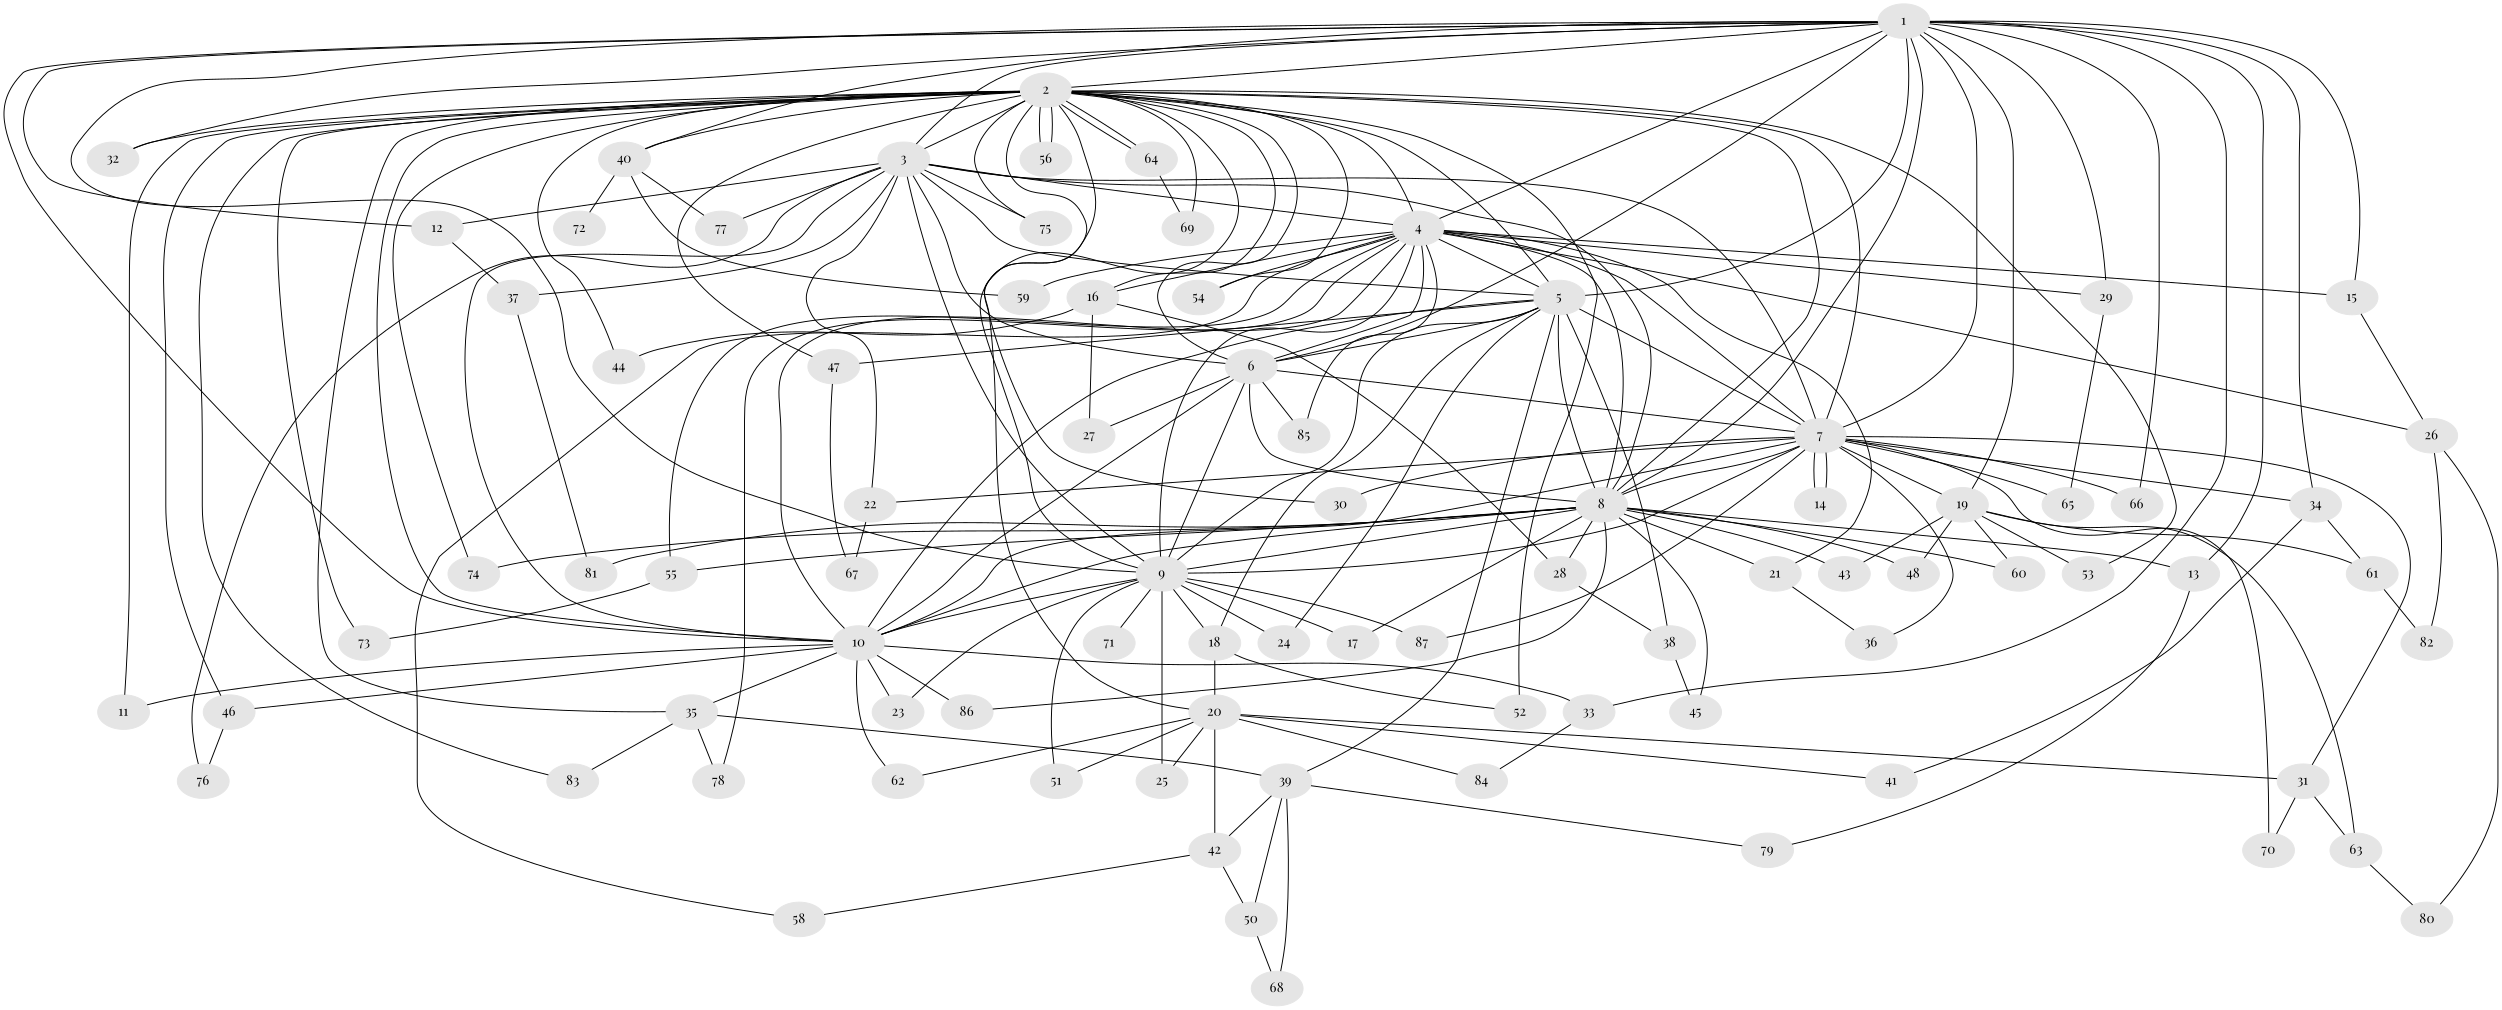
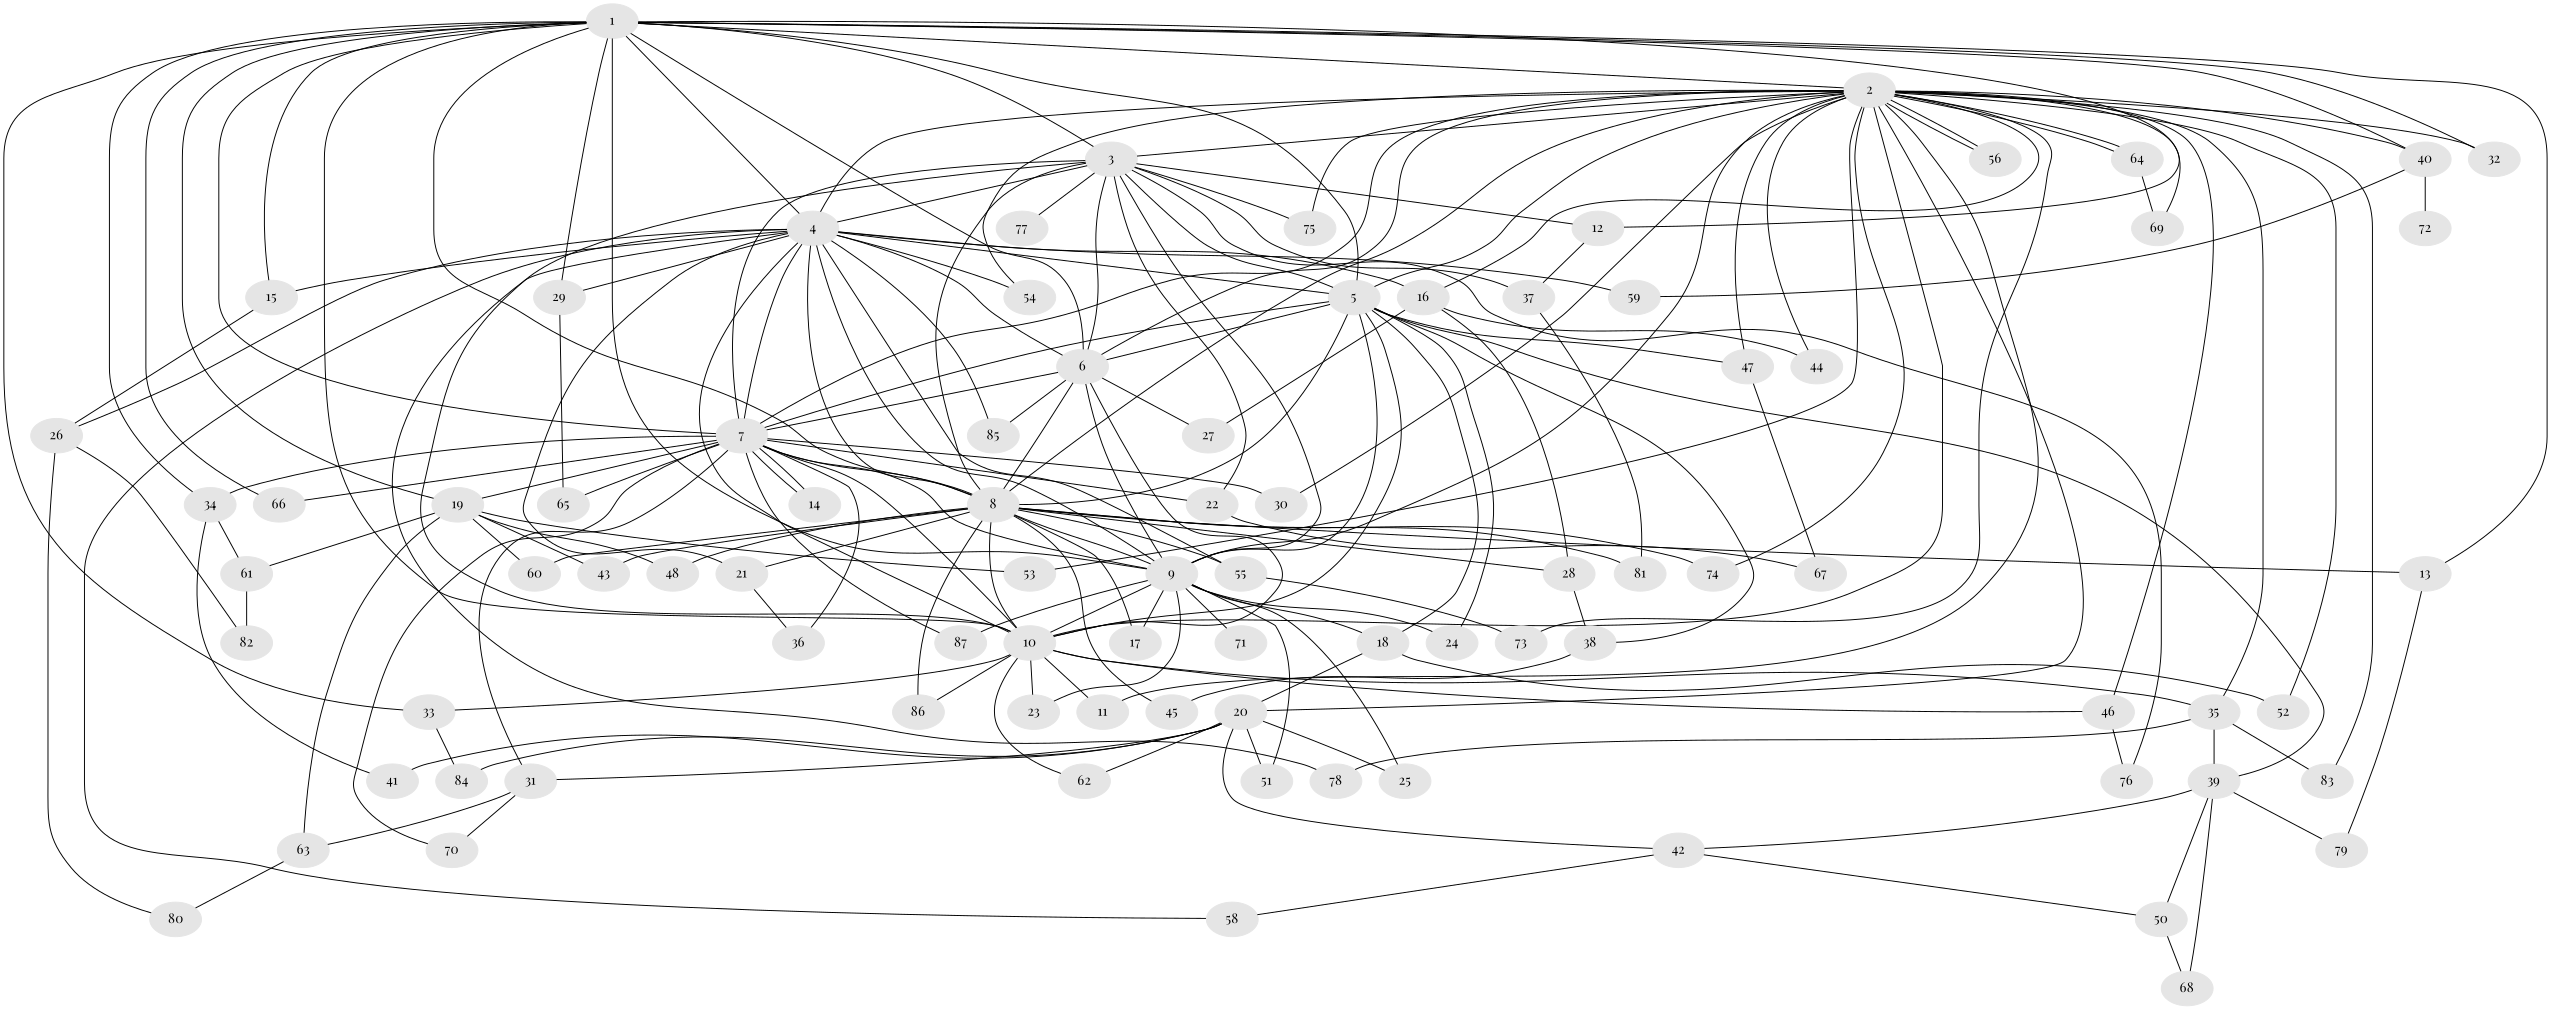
(679, 198) -> none
